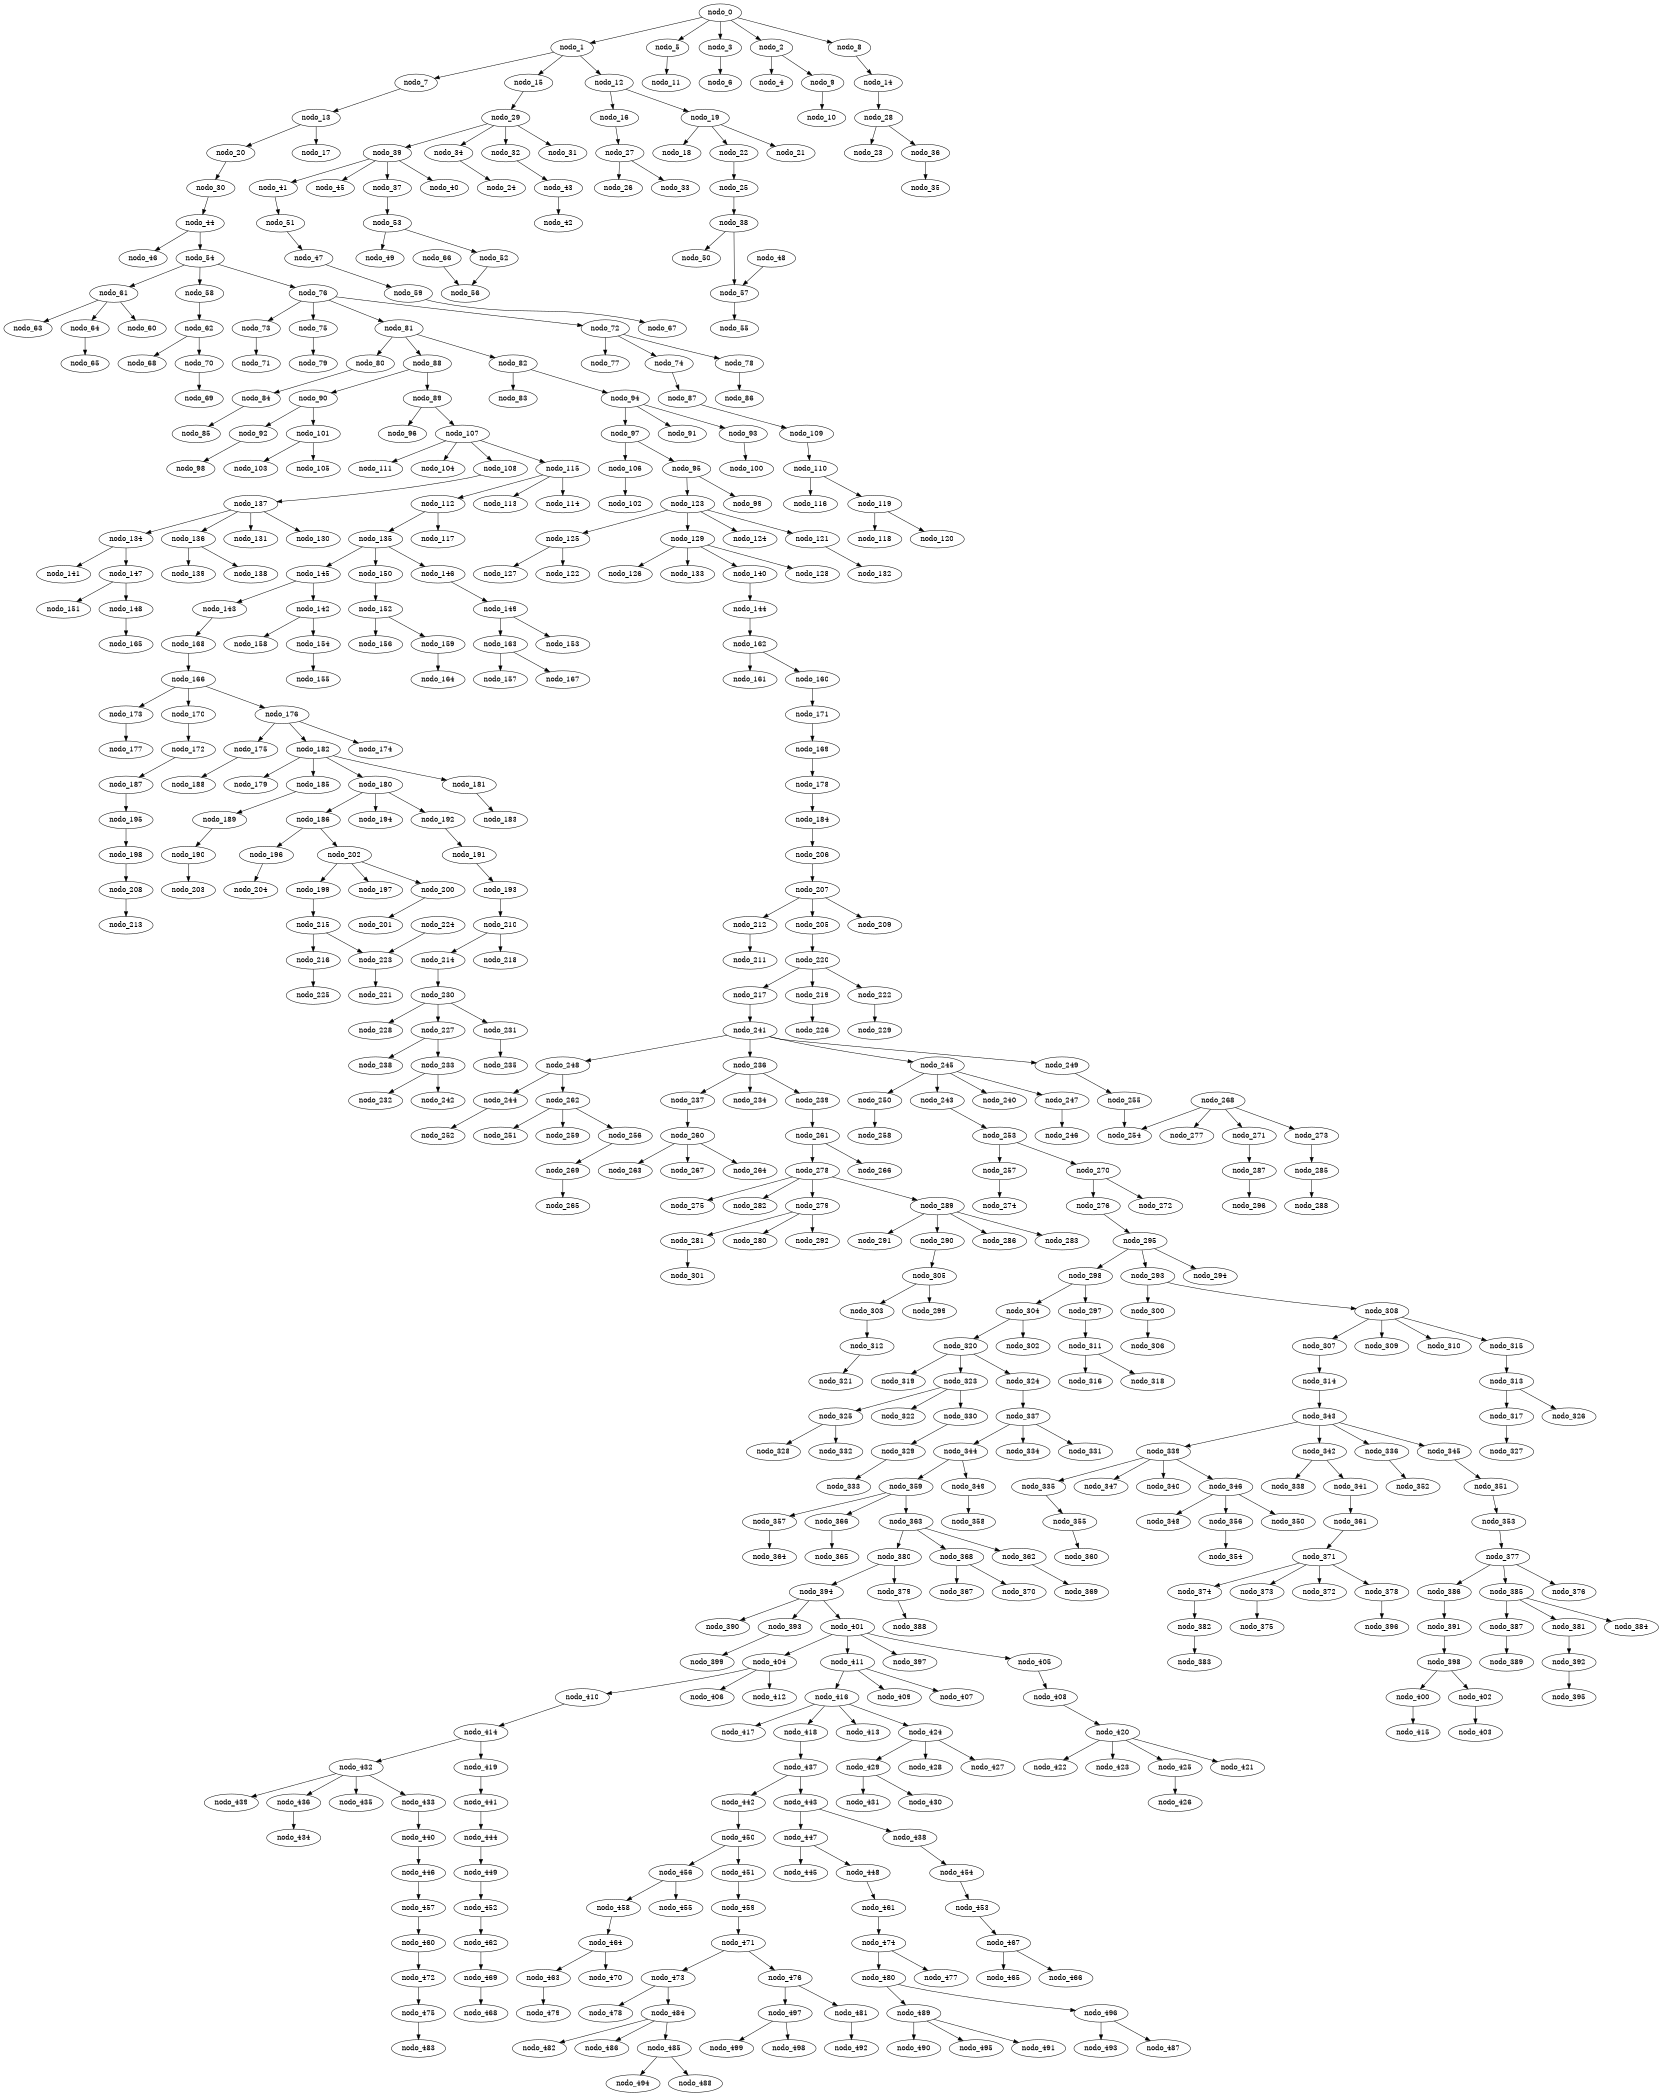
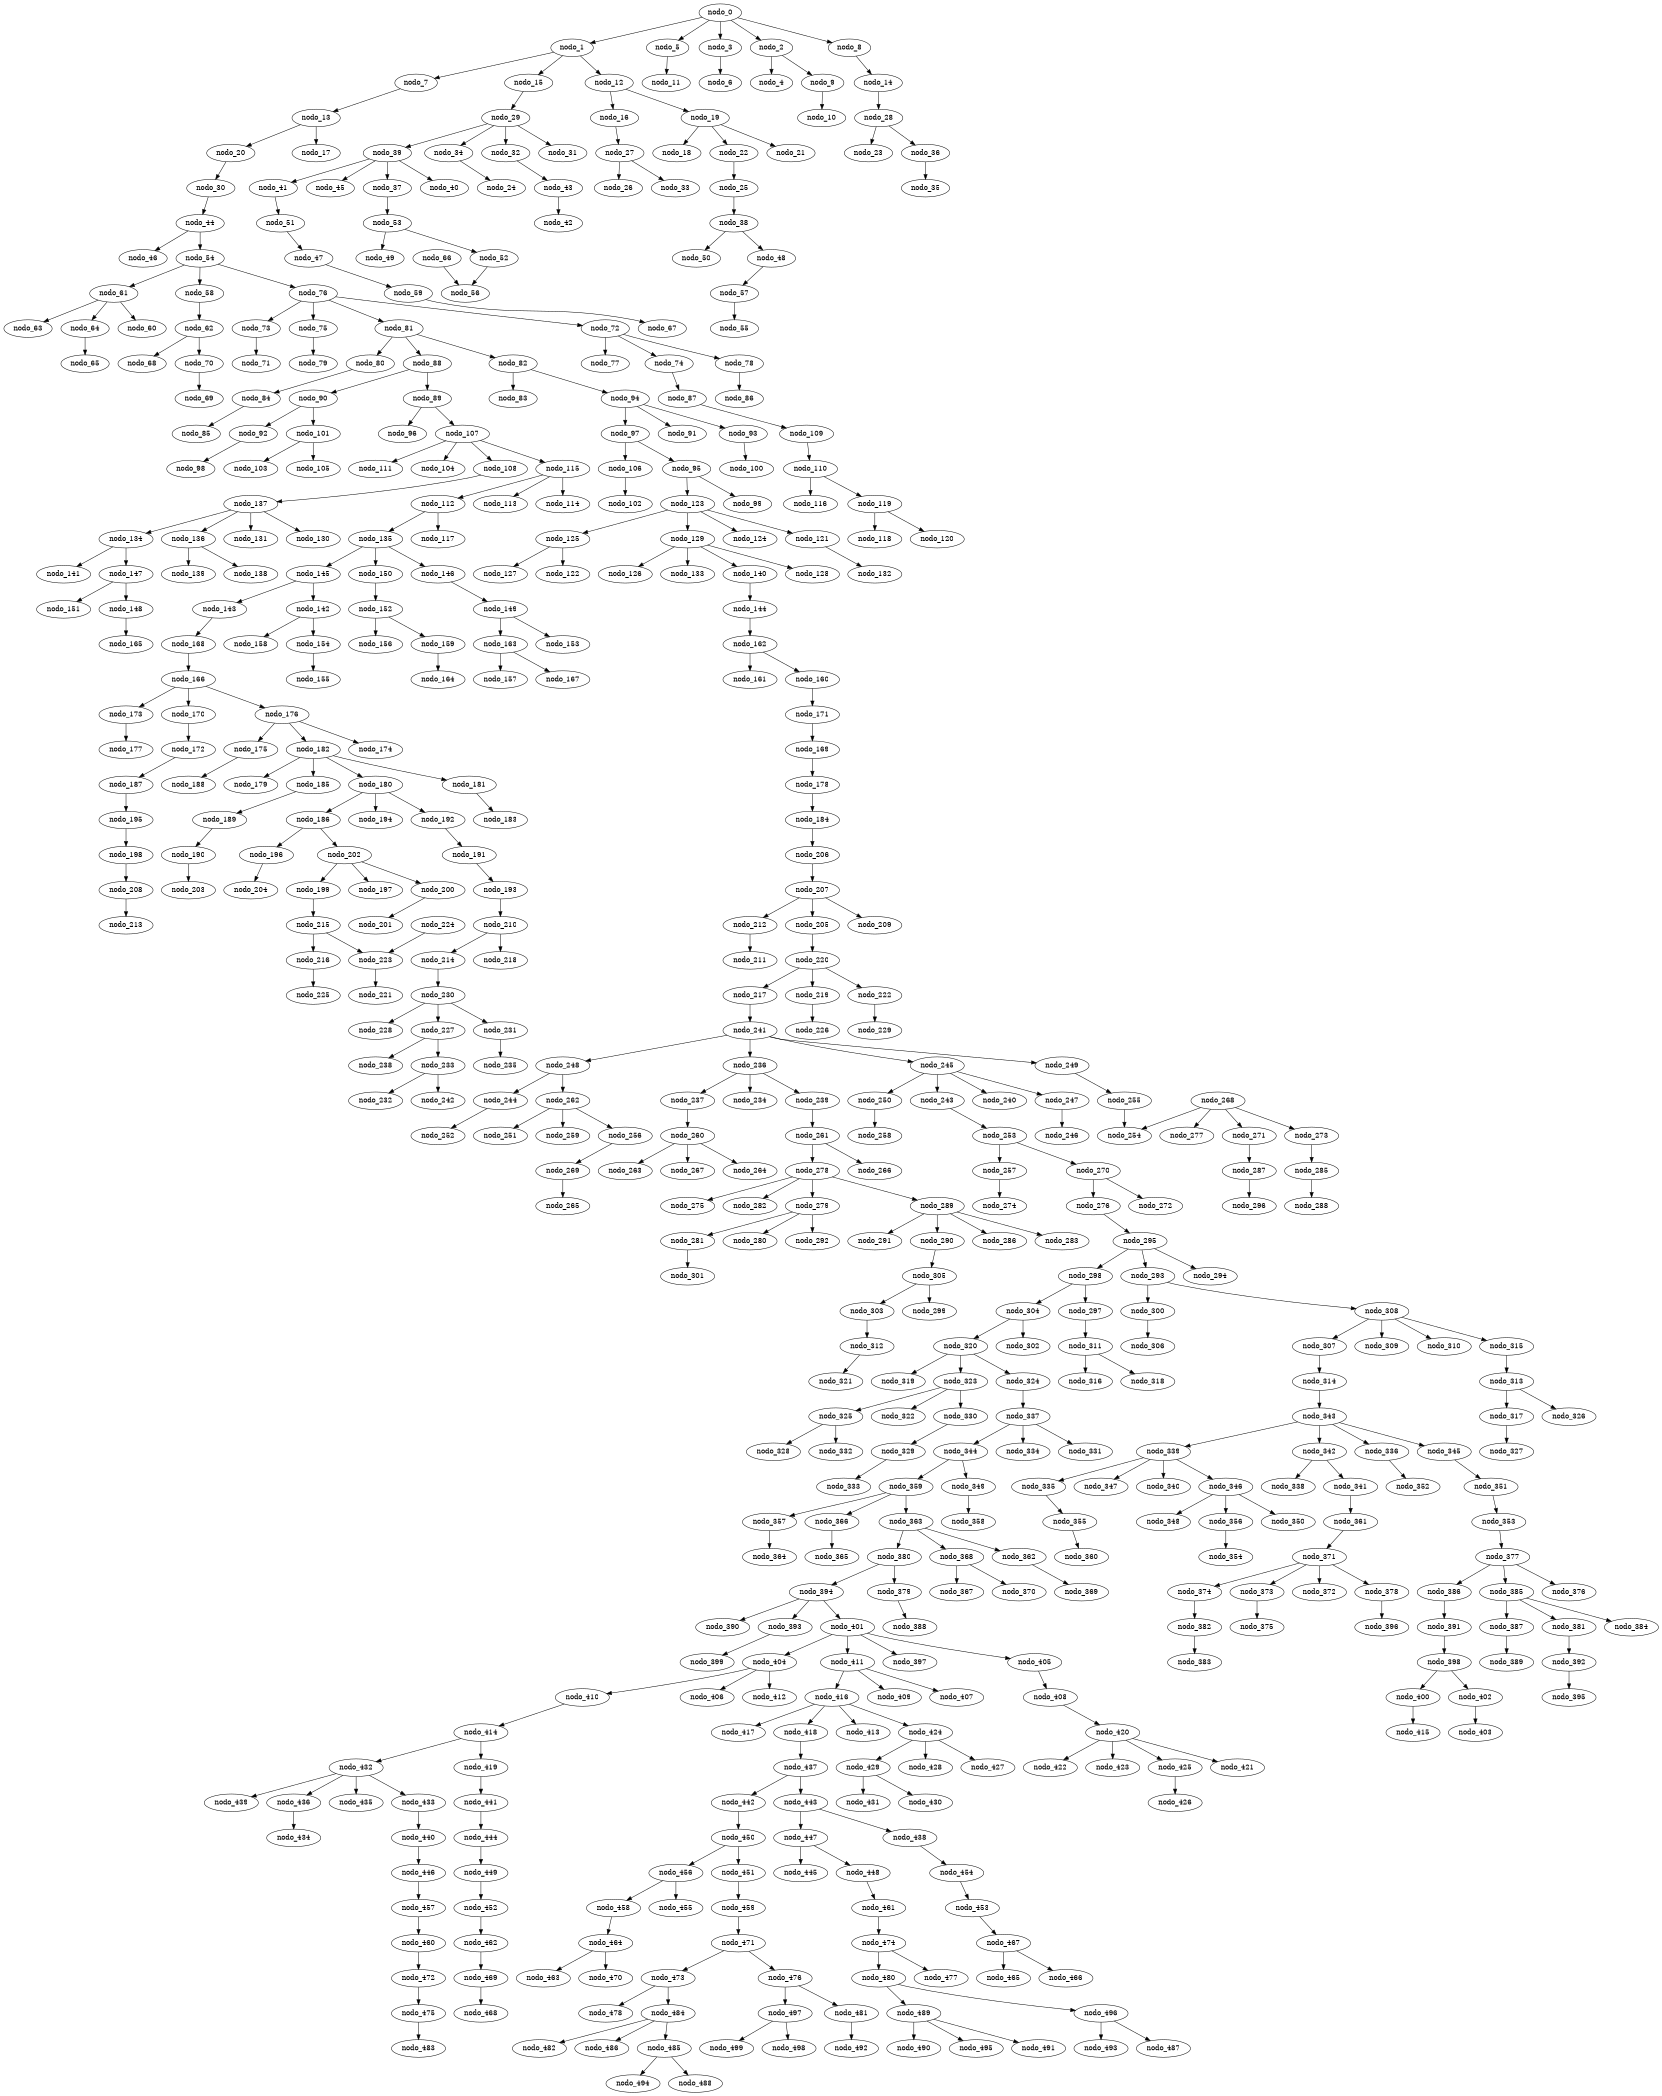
(734, 256) -> (751, 239)
(543, 2013) -> none
